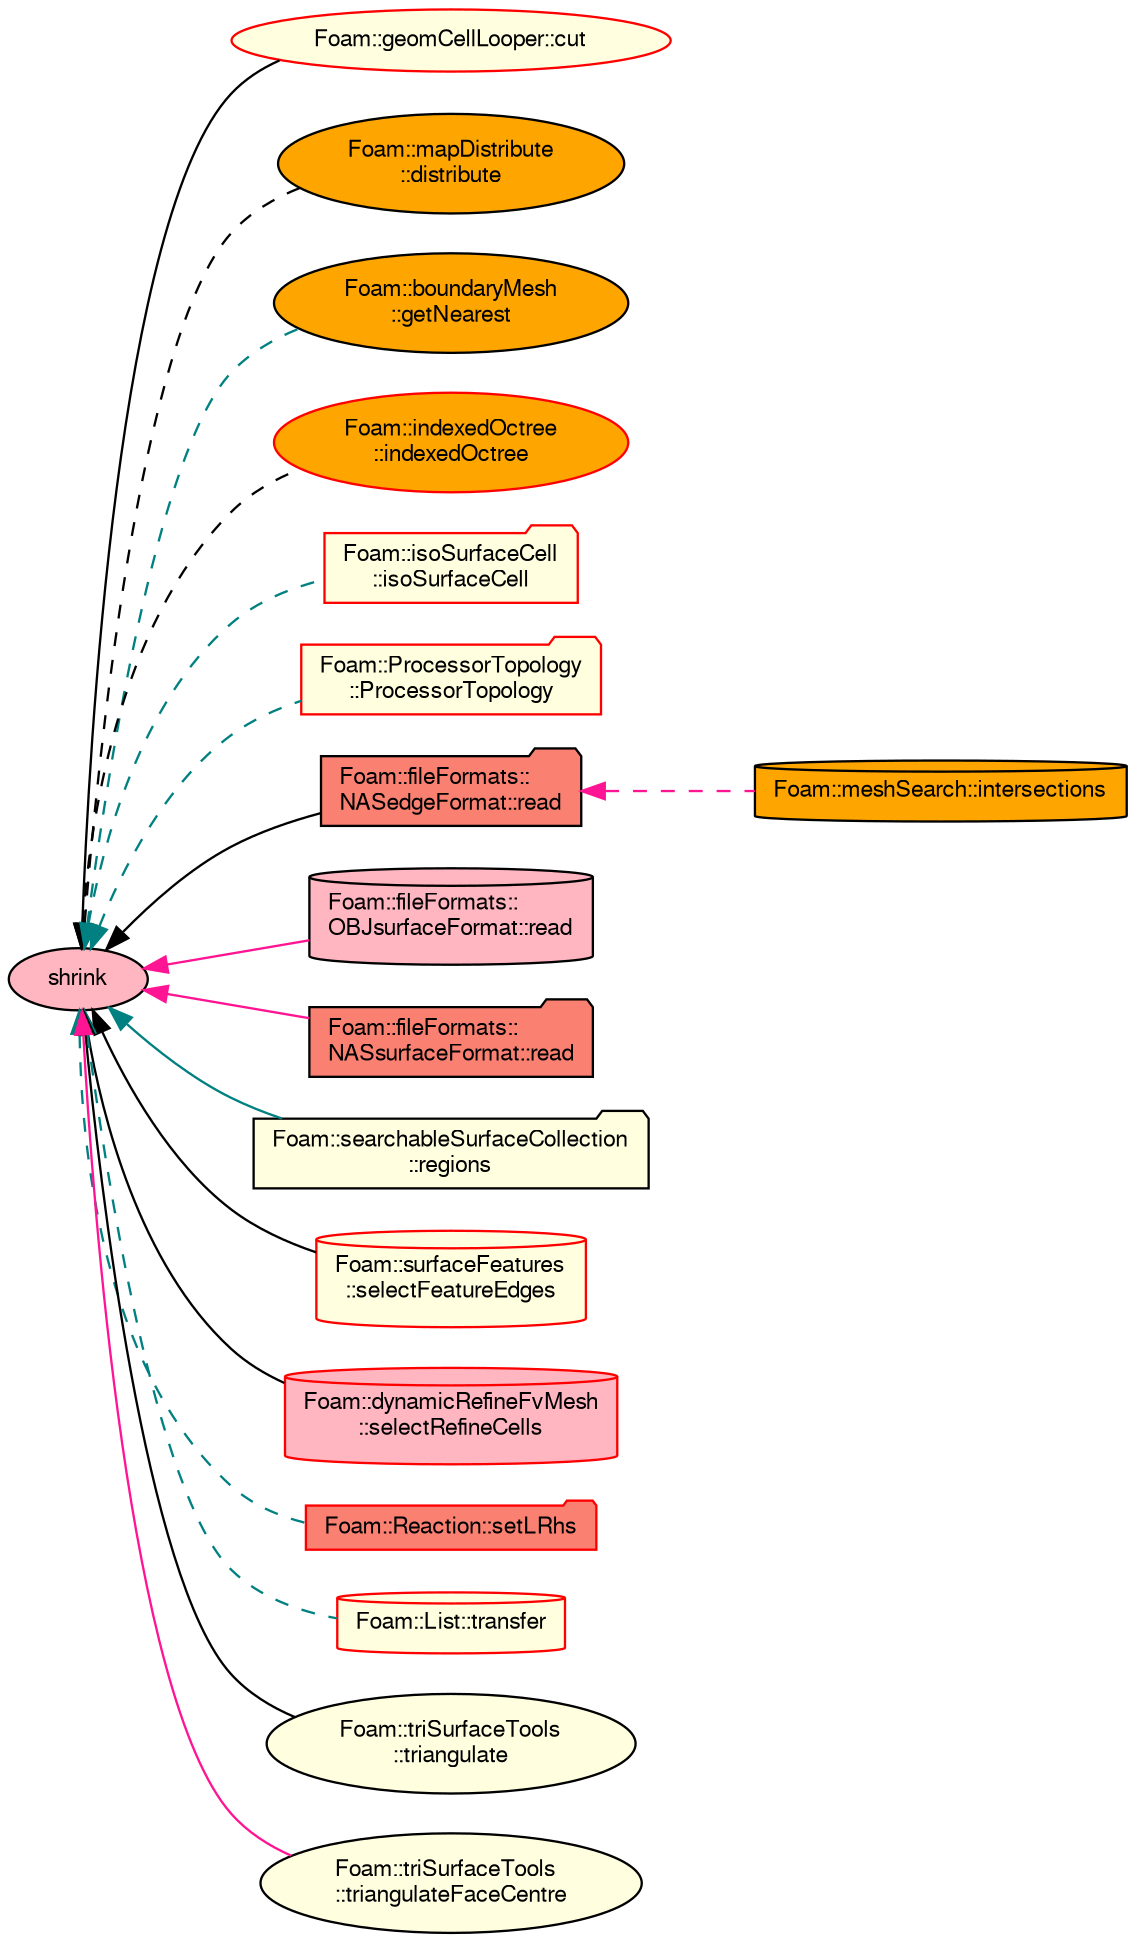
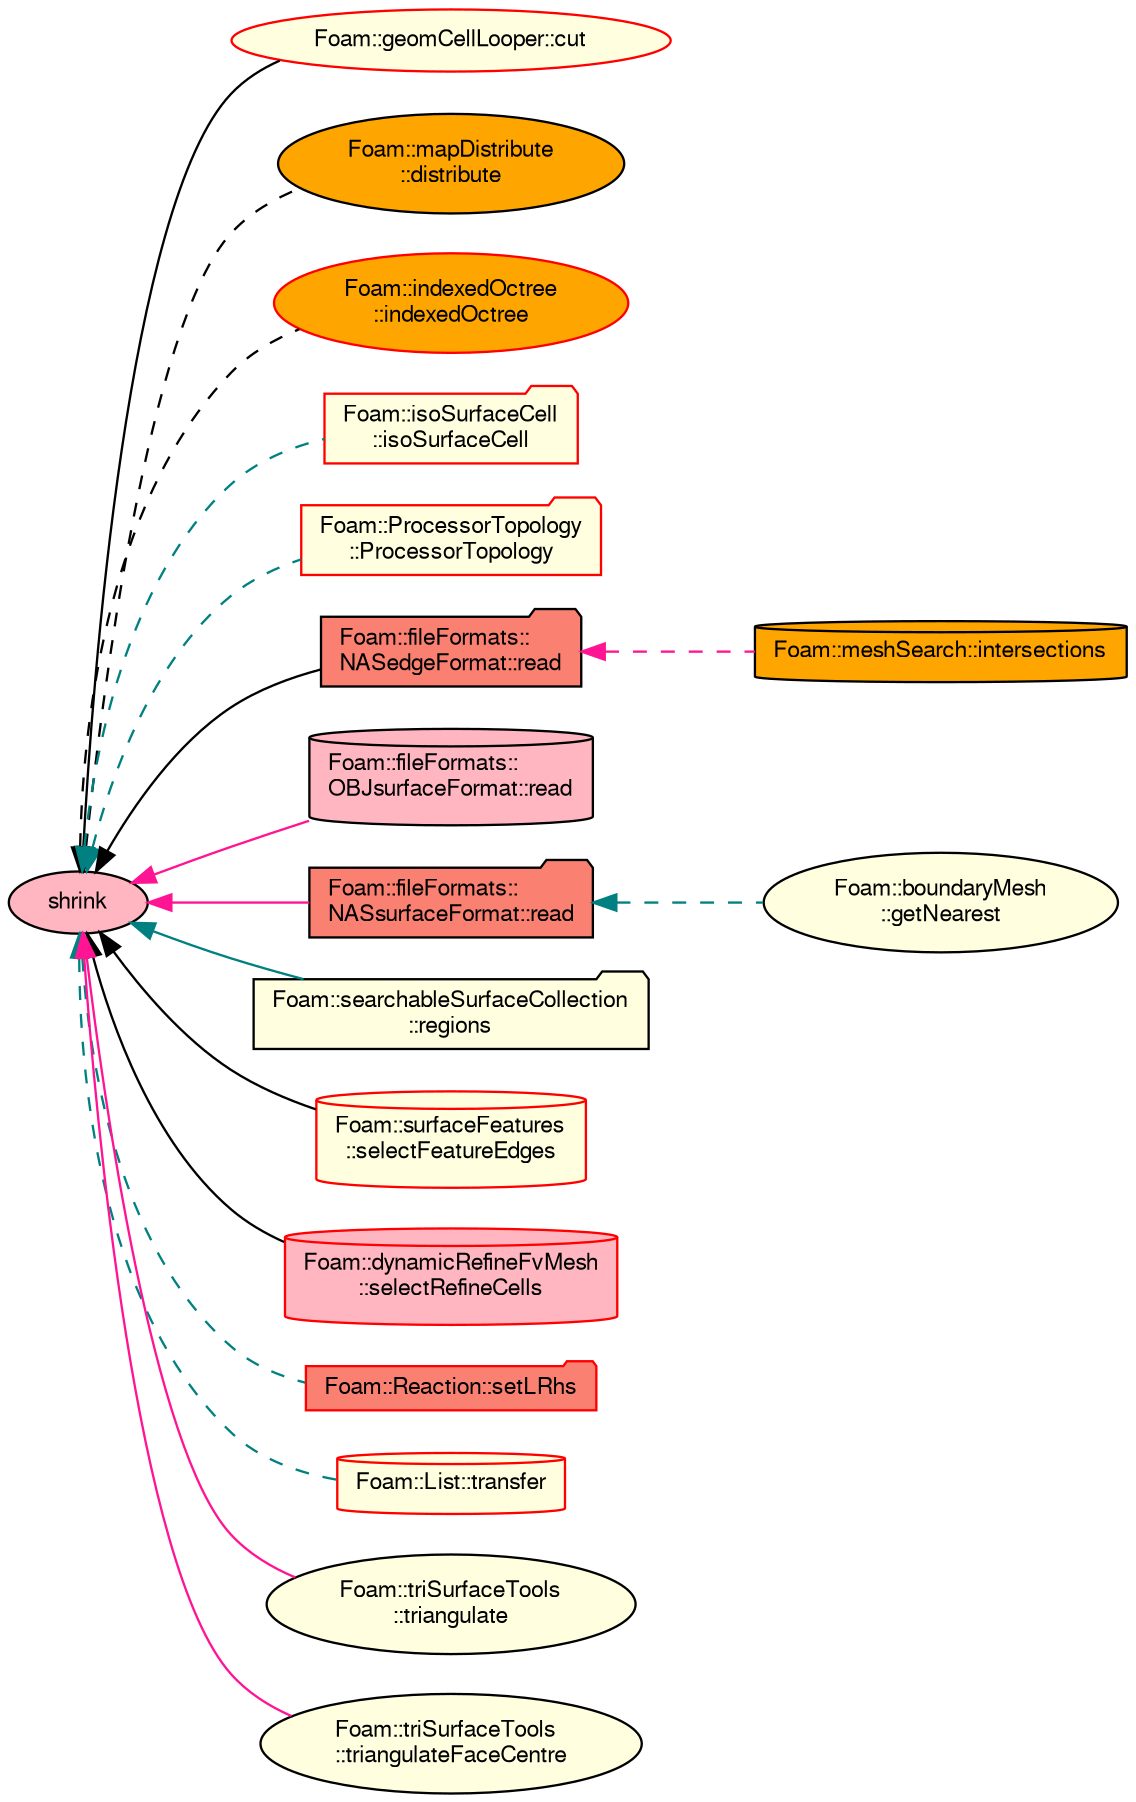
(451, 303) -> (941, 903)
(144, 602) -> (690, 903)
(137, 1400) -> (162, 1374)
